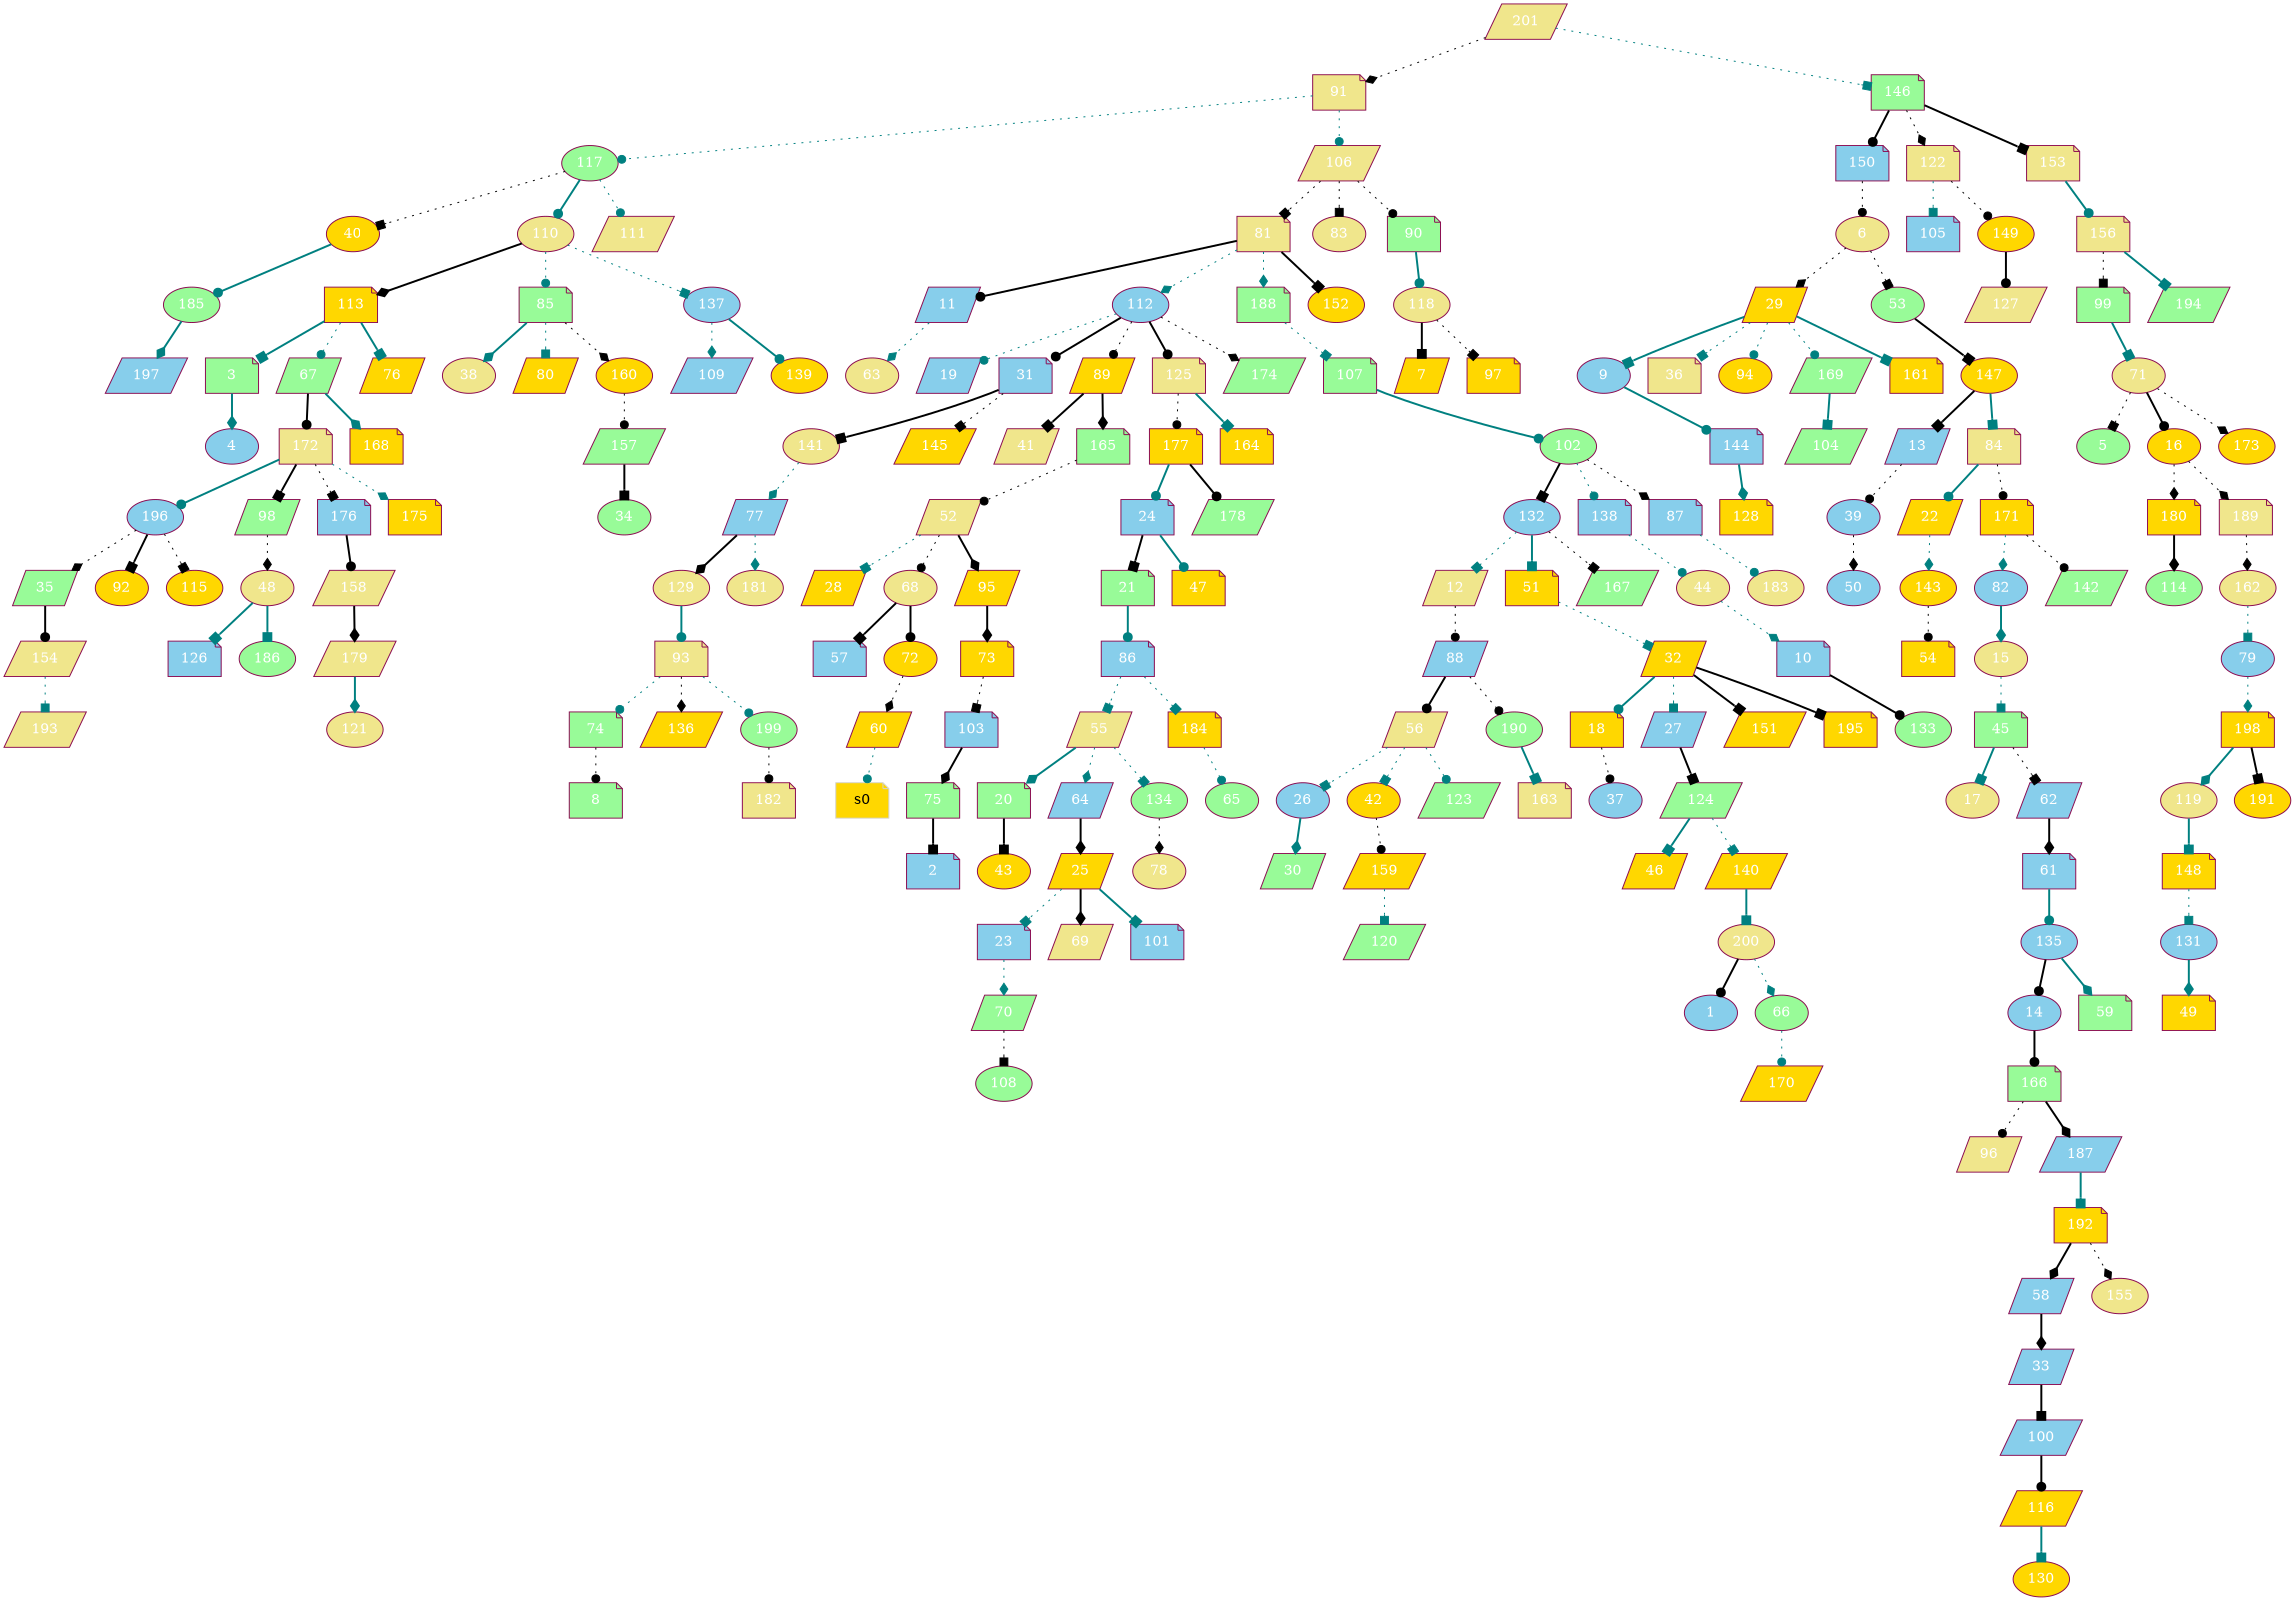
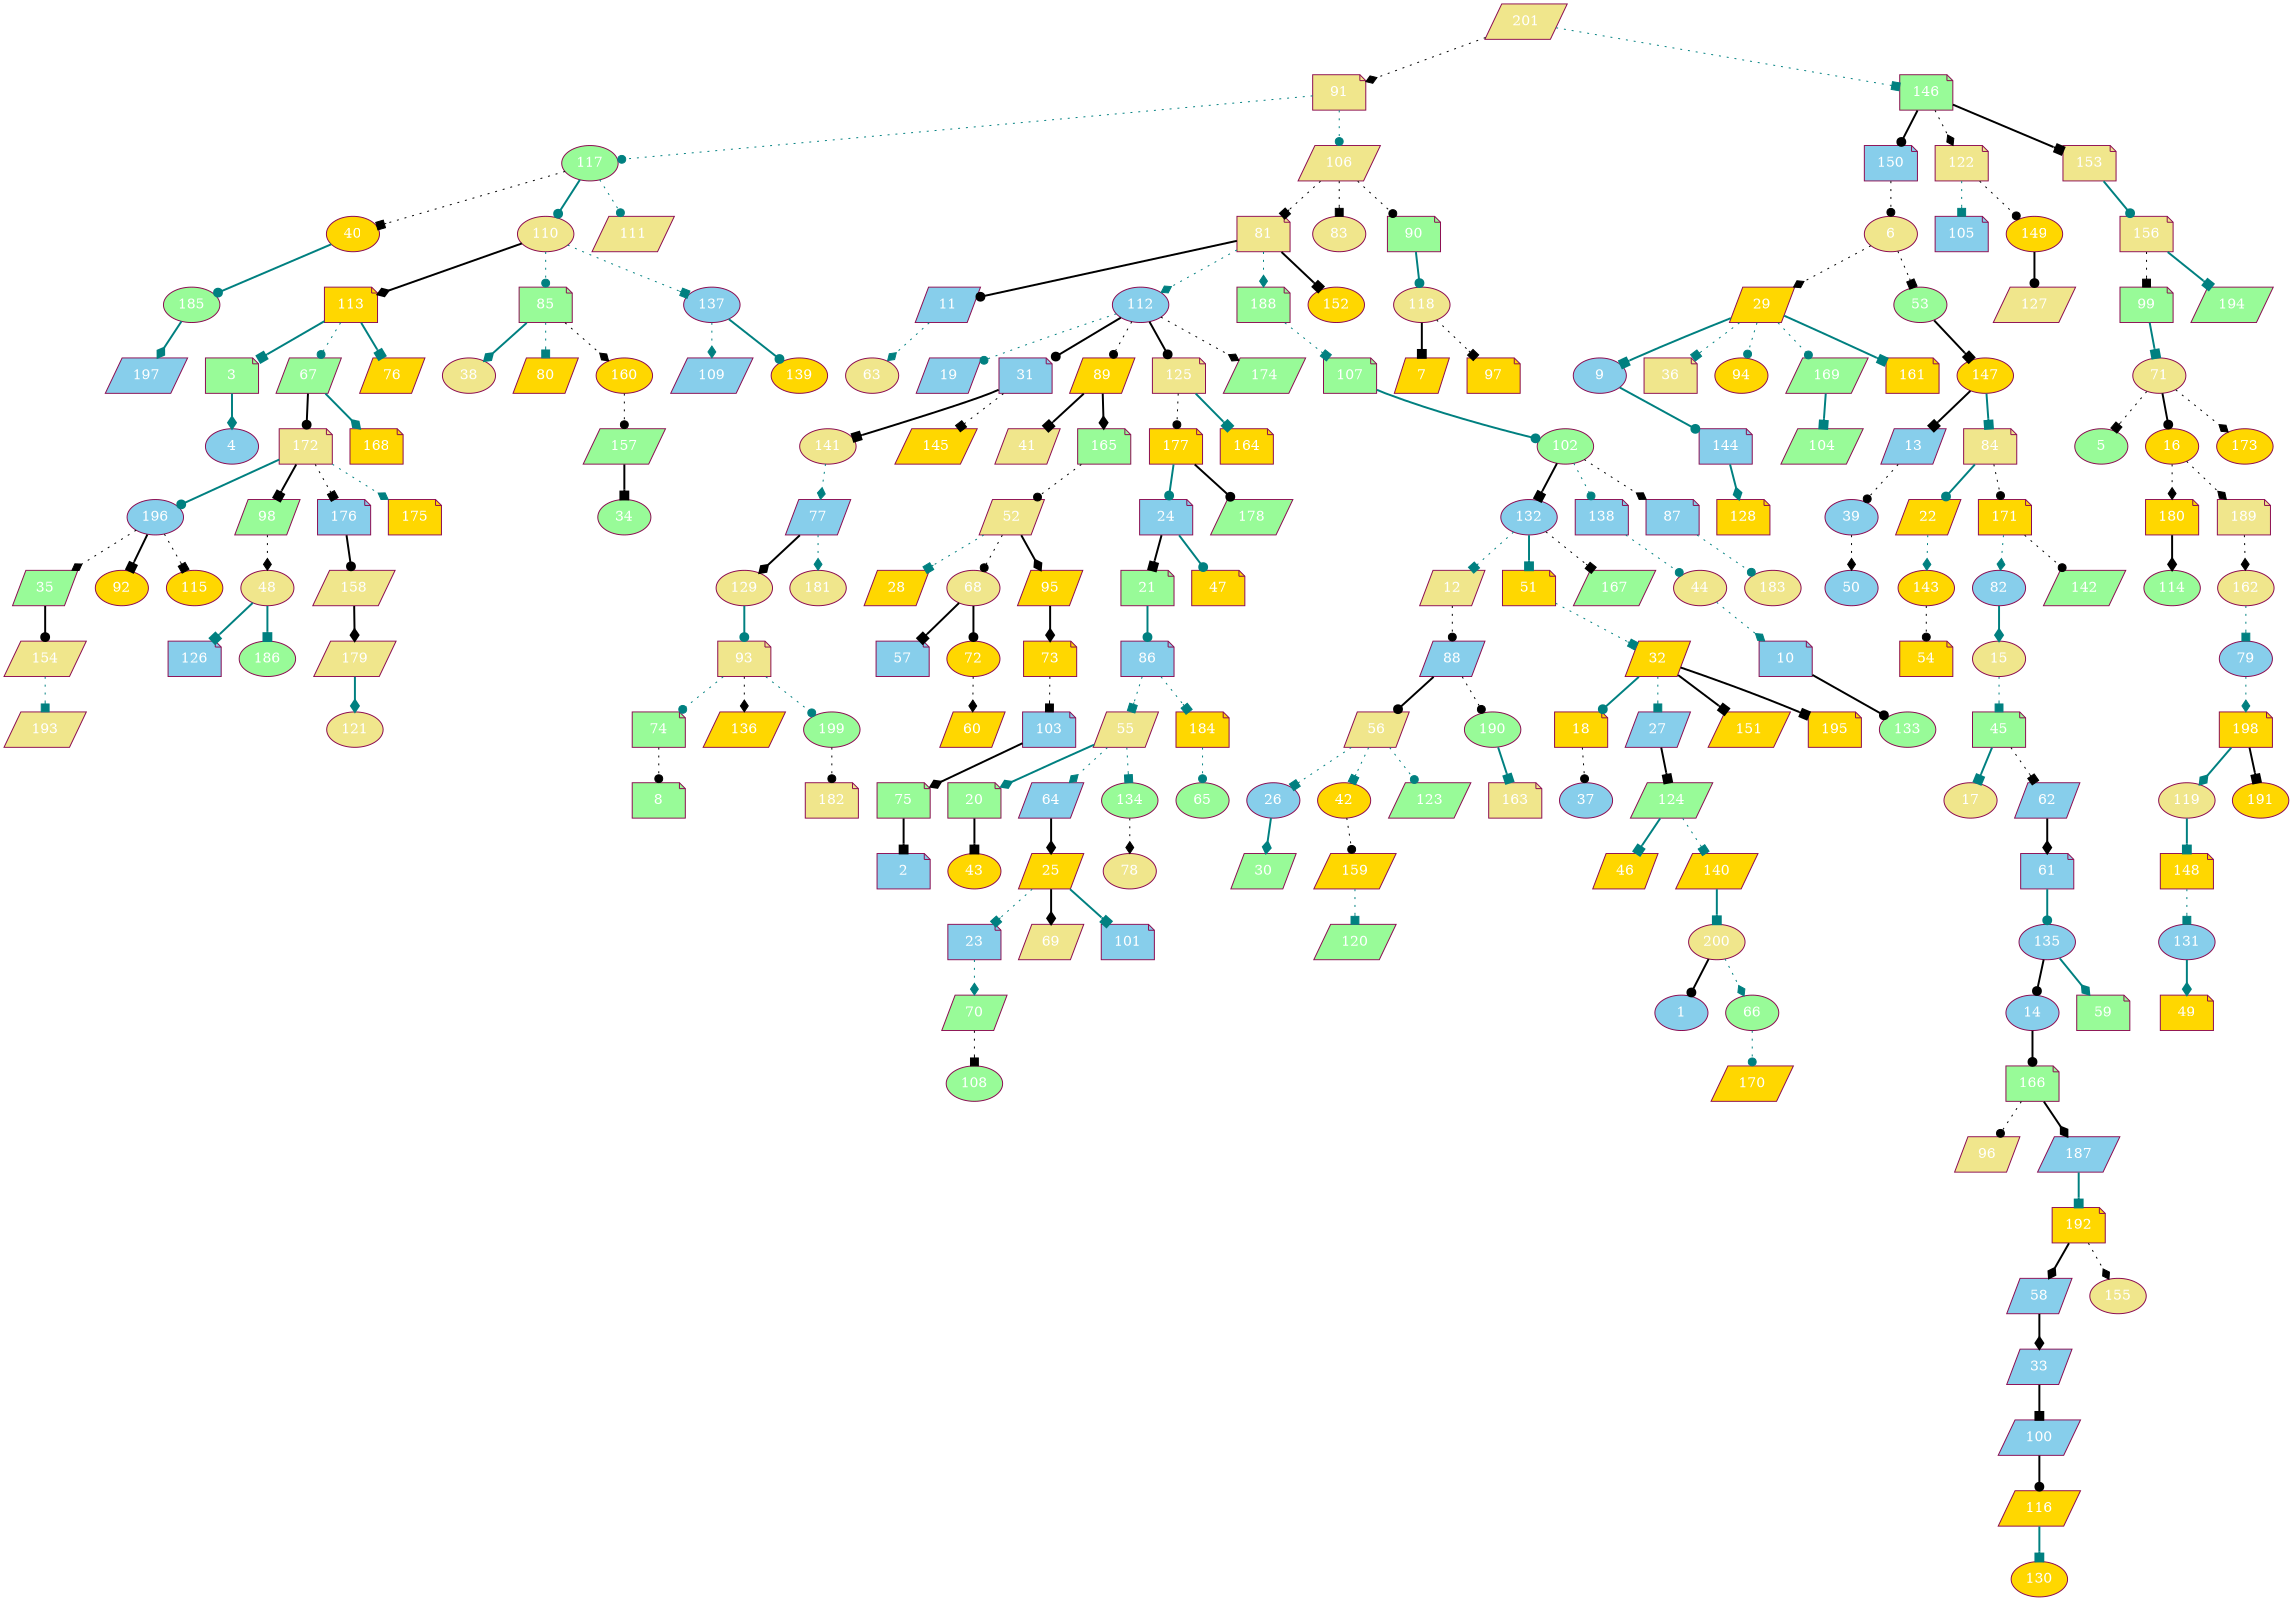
(862, 800) -> none
